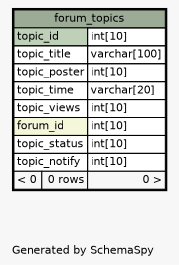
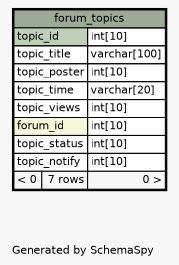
(66, 180) -> (66, 180)
